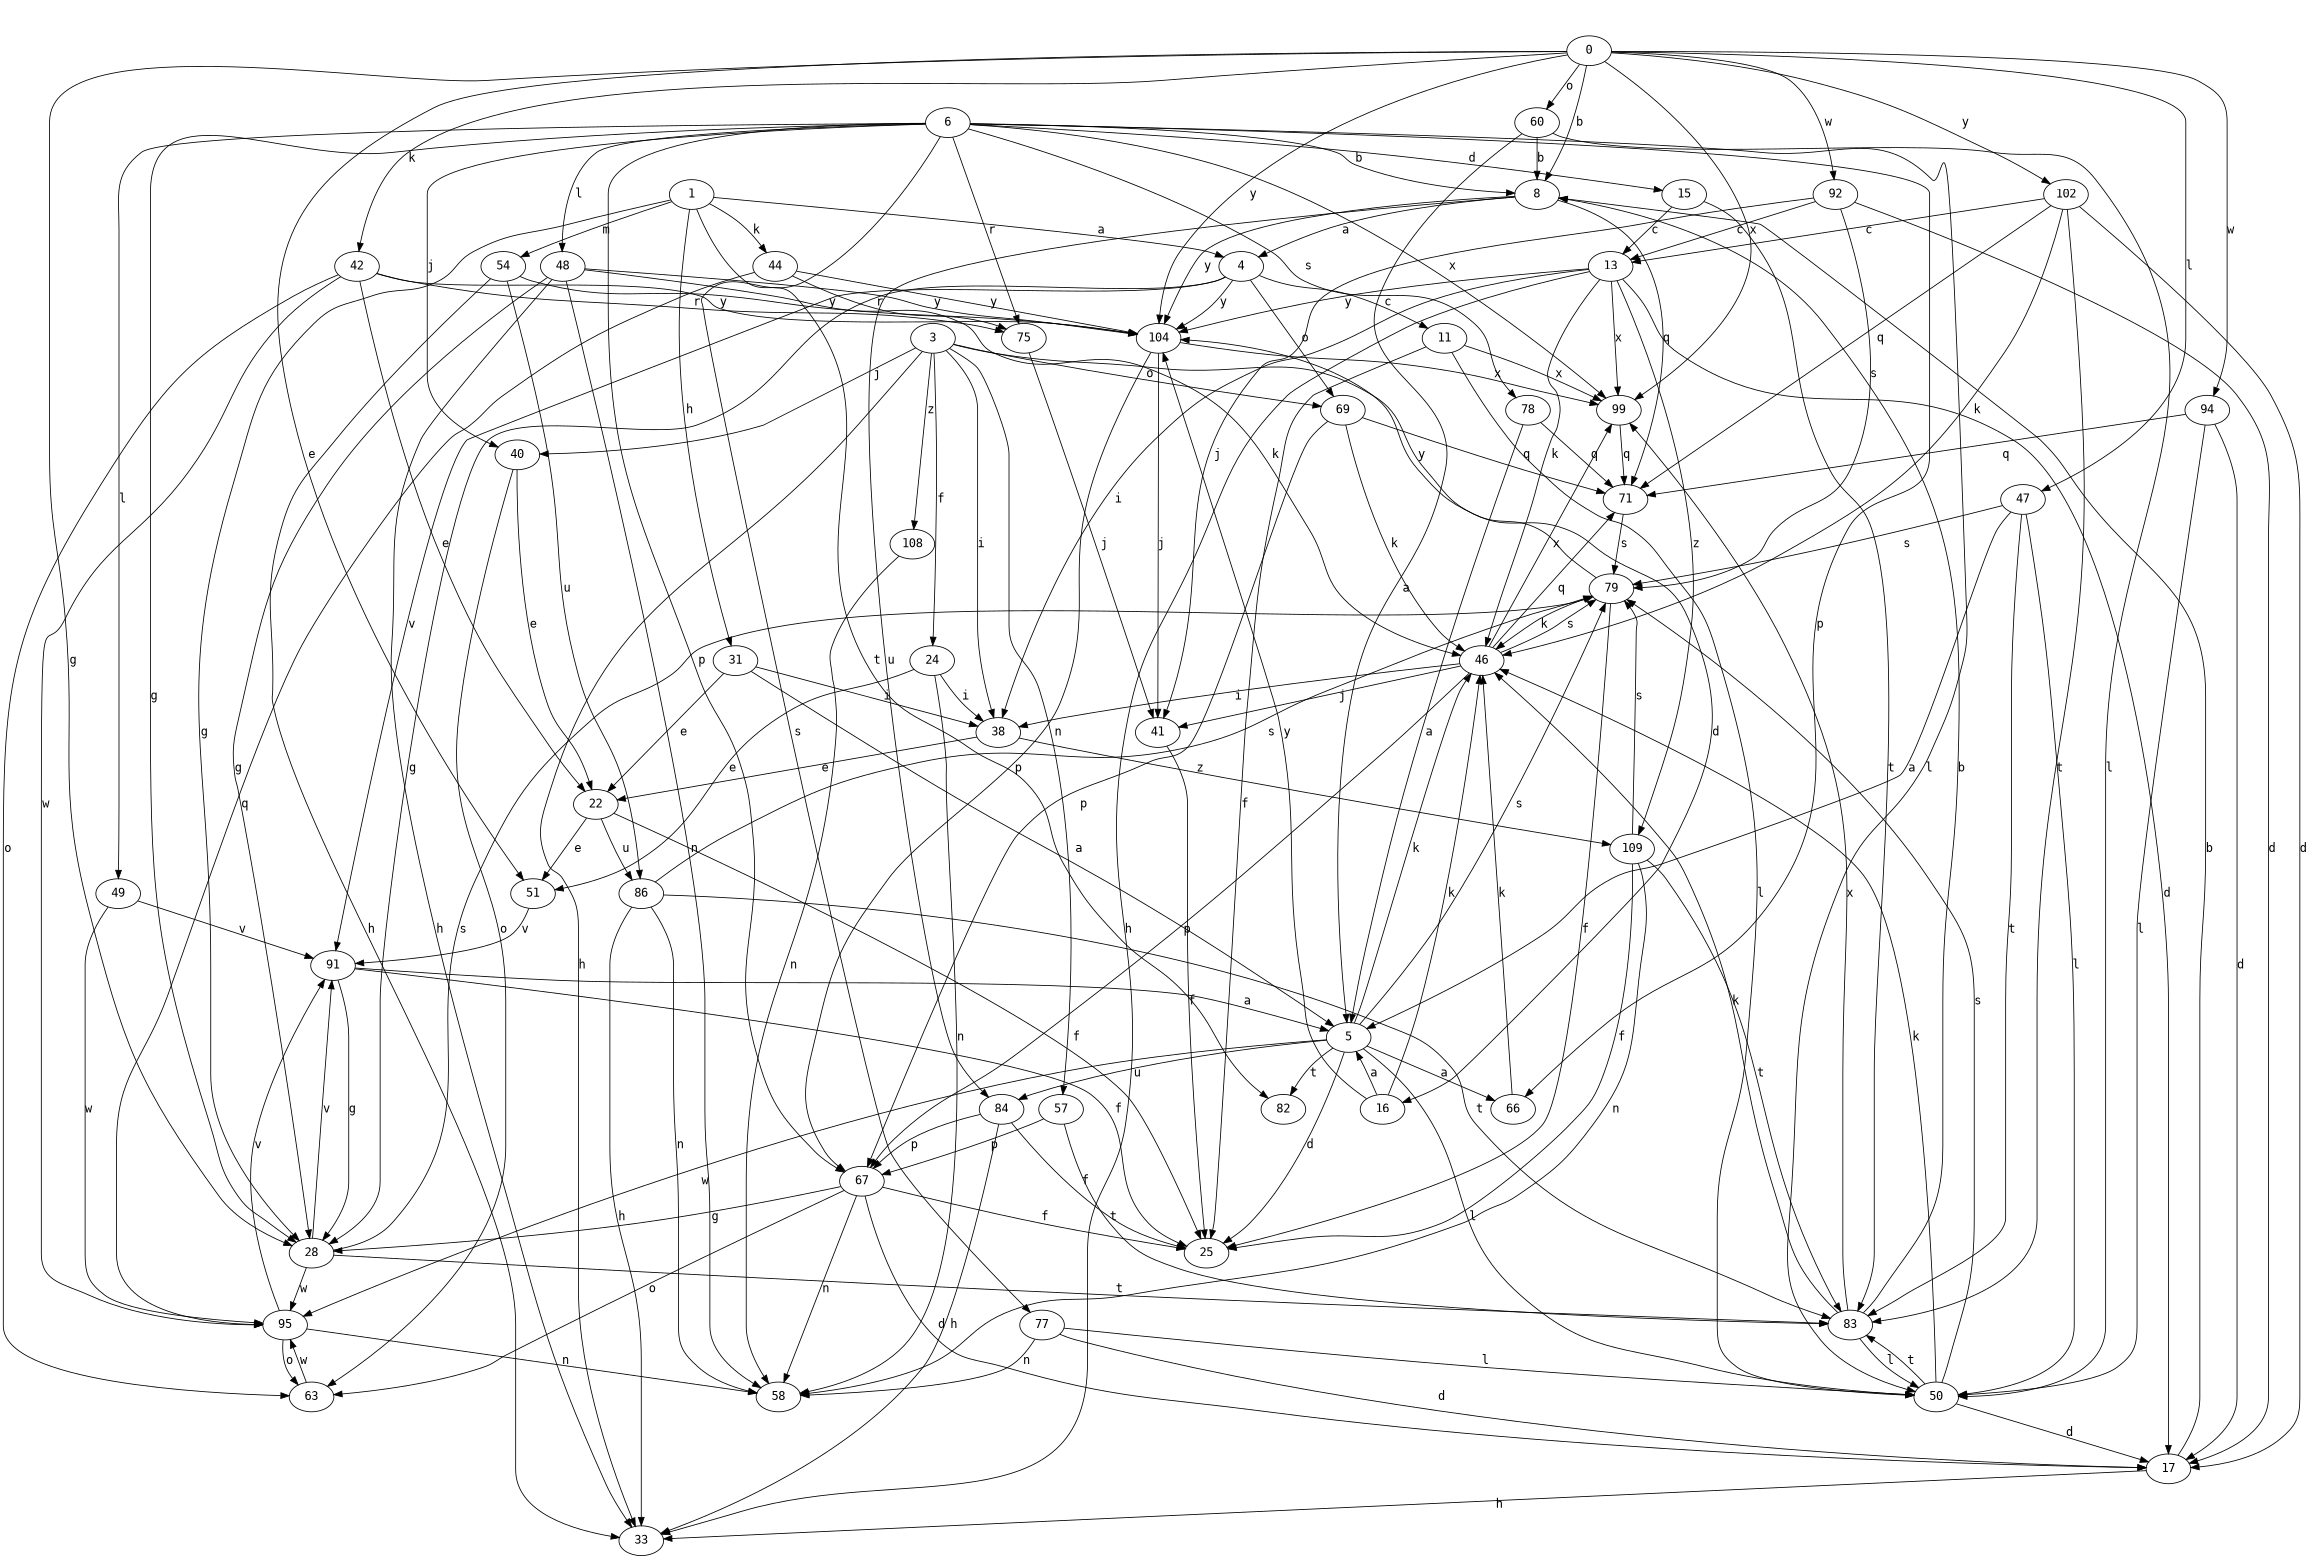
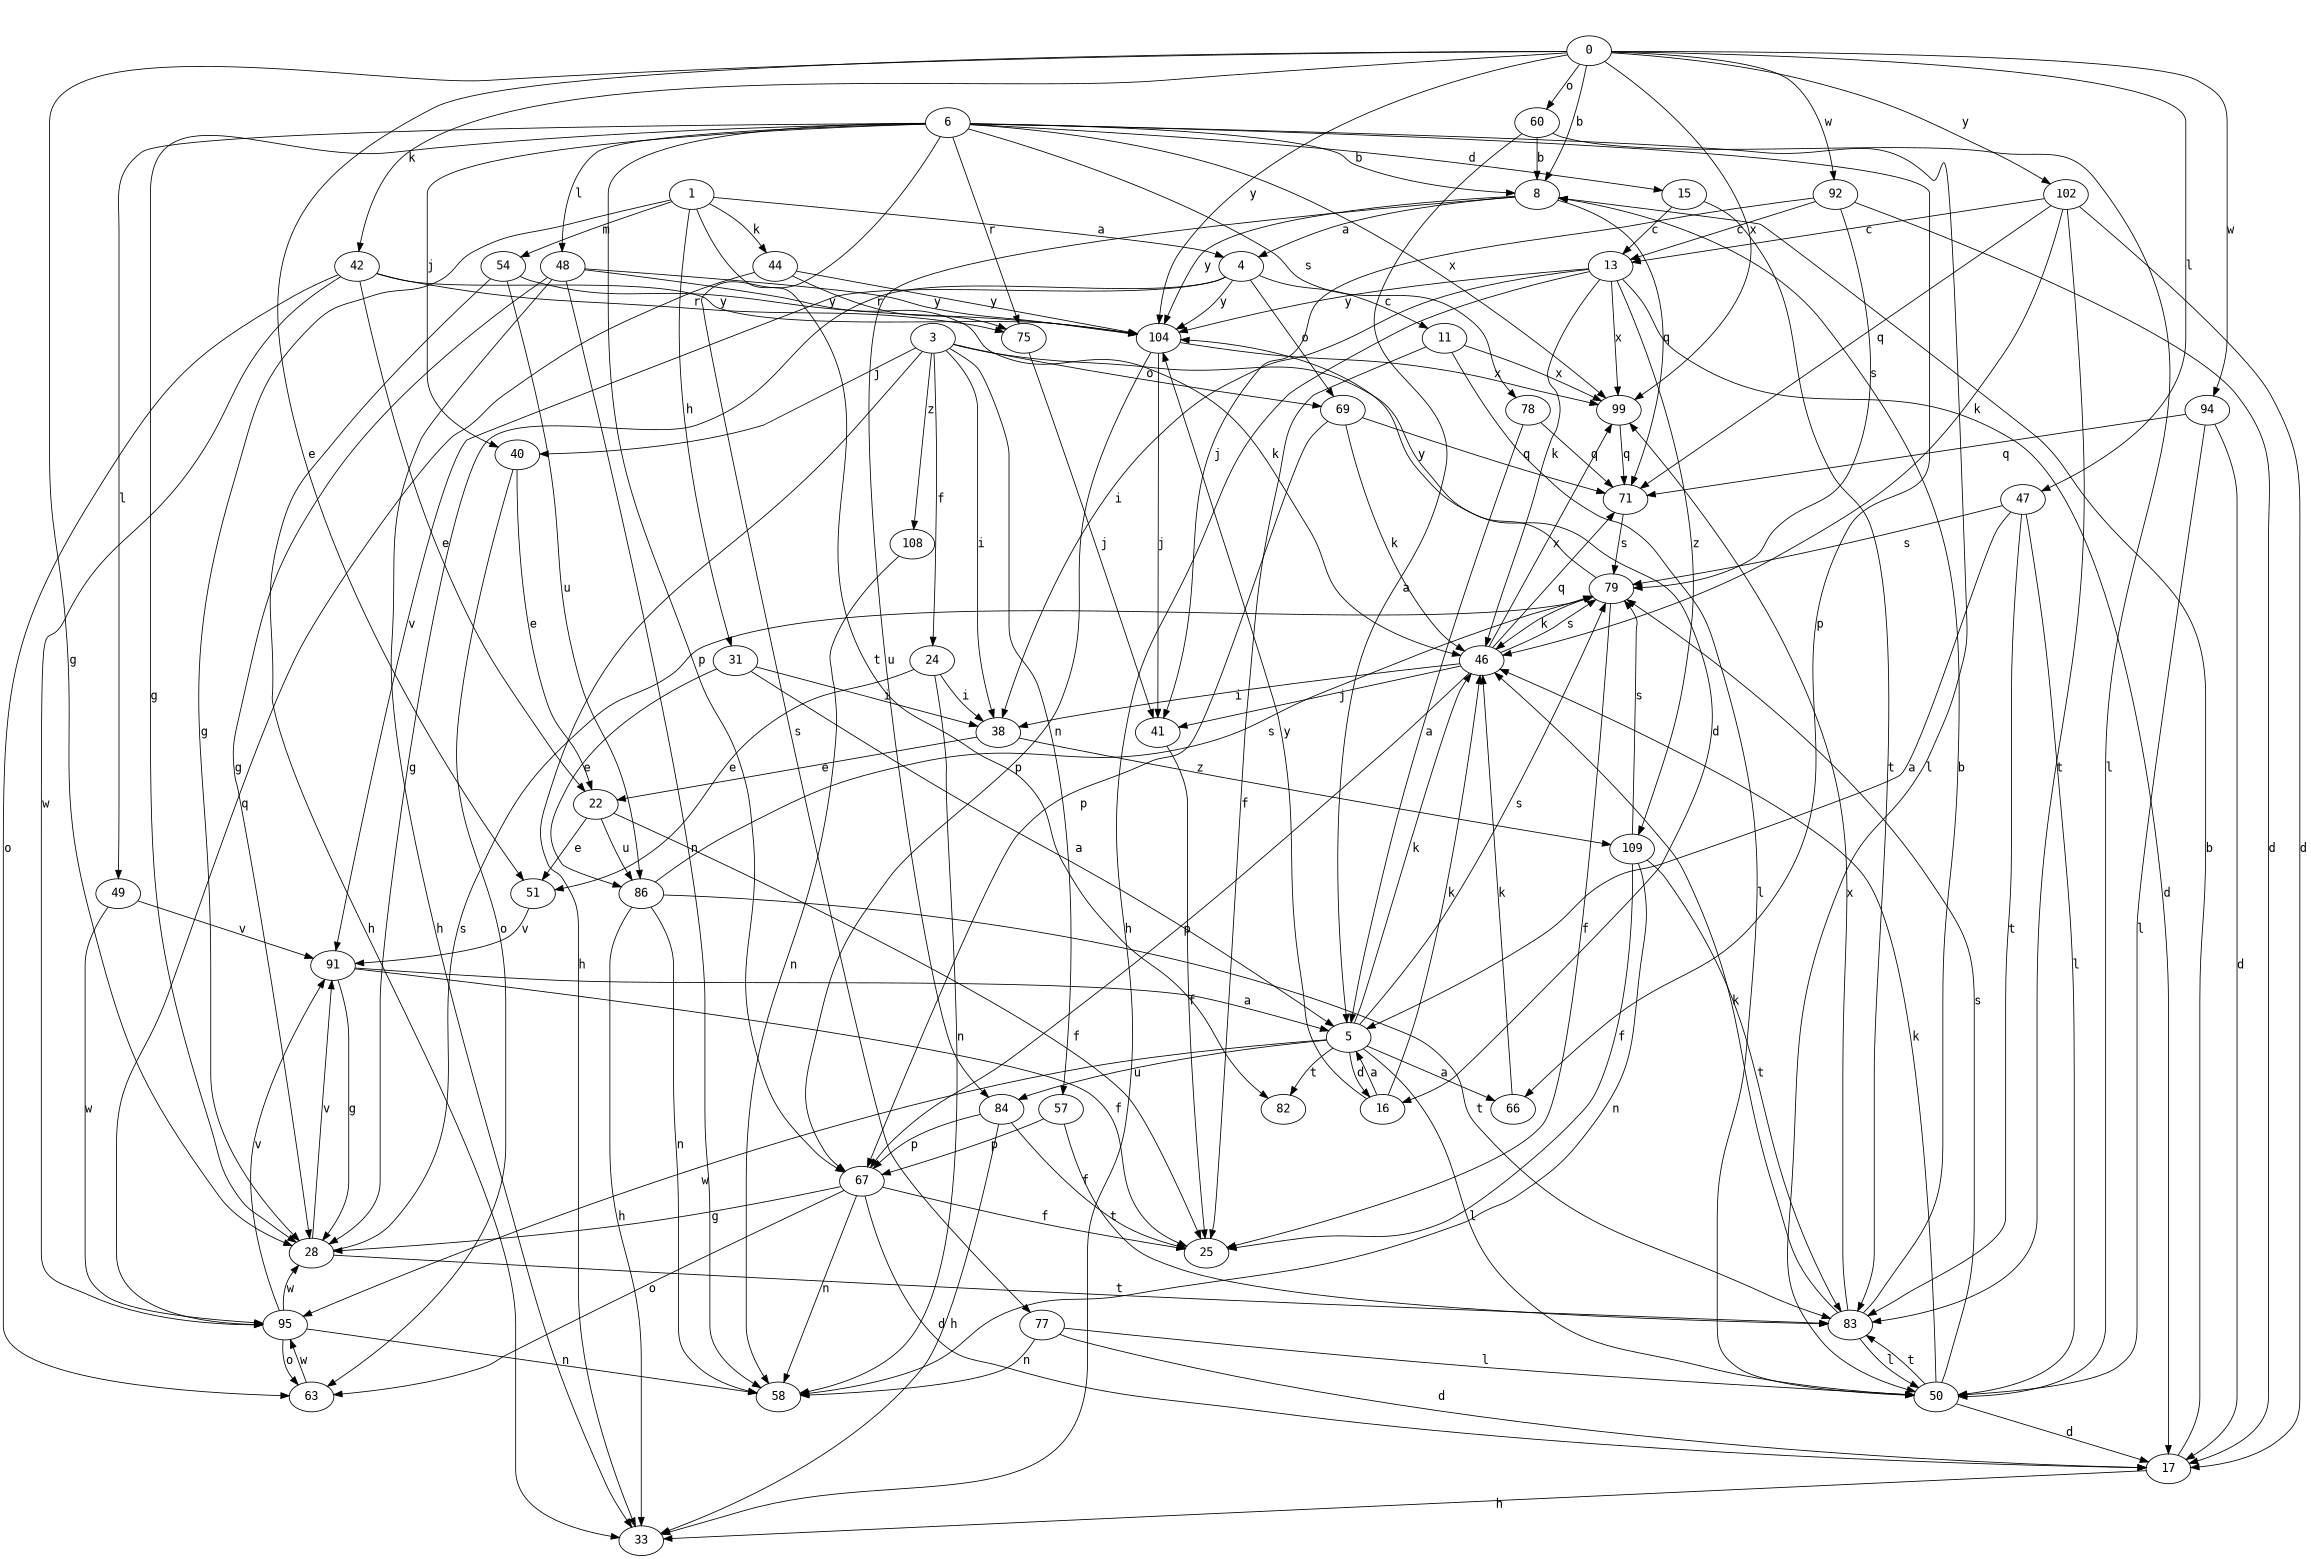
(672, 726) -> (588, 758)
(1300, 1154) -> (1354, 1073)
(300, 1285) -> (285, 1290)
